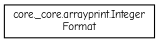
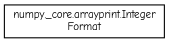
(79, 21) -> (84, 21)
